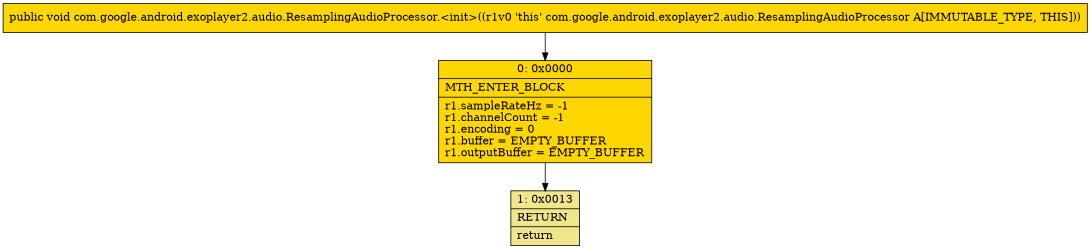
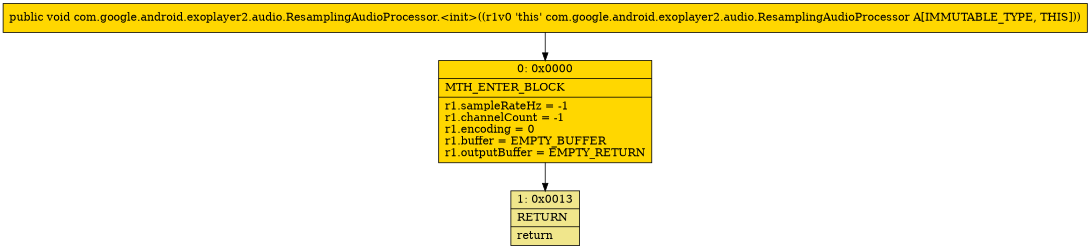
(545, 153) -> (545, 153)
